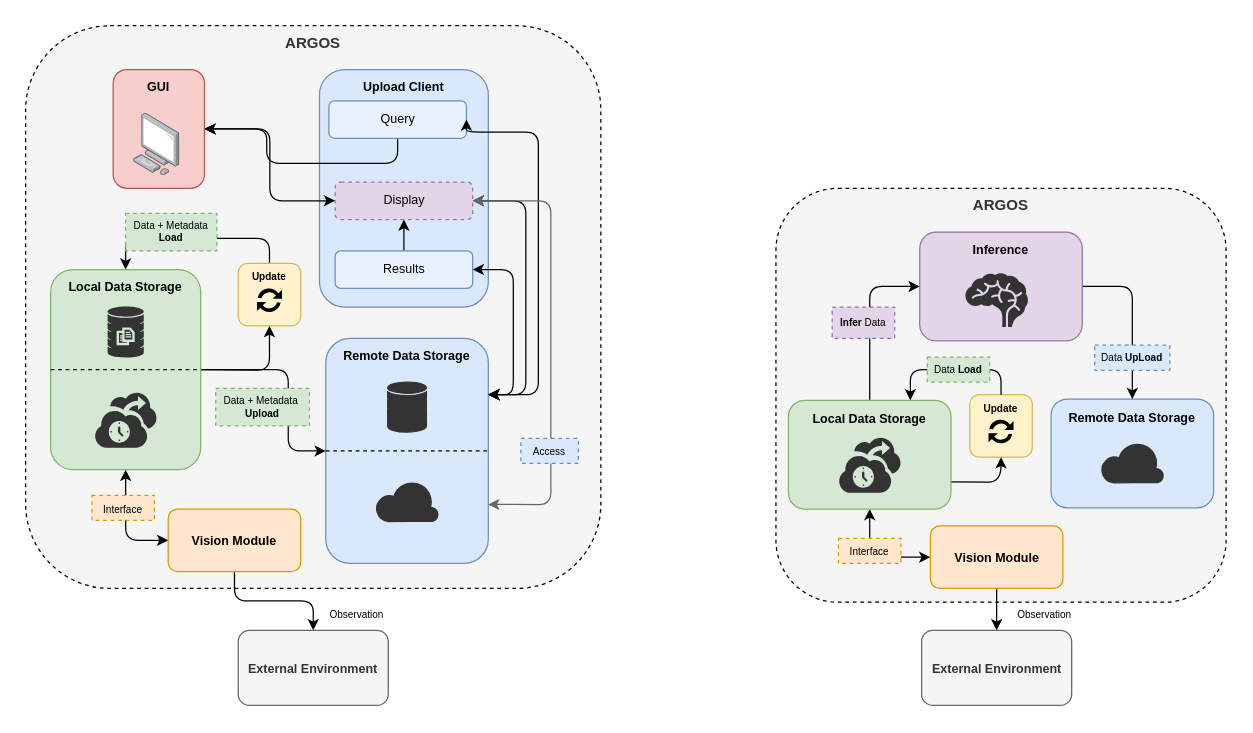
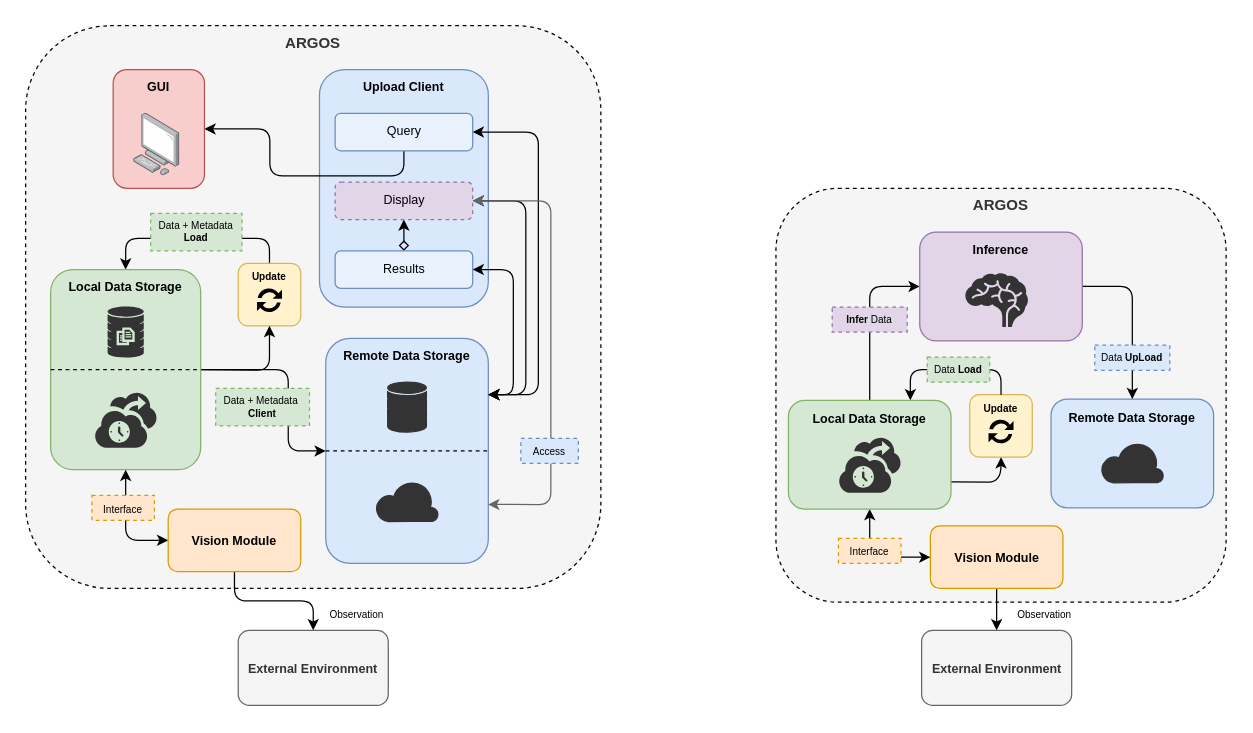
(398, 119) -> (404, 132)
(288, 201) -> none
(171, 232) -> (196, 232)
(404, 245) -> (404, 240)
(863, 323) -> (869, 319)
(263, 407) -> (263, 407)
